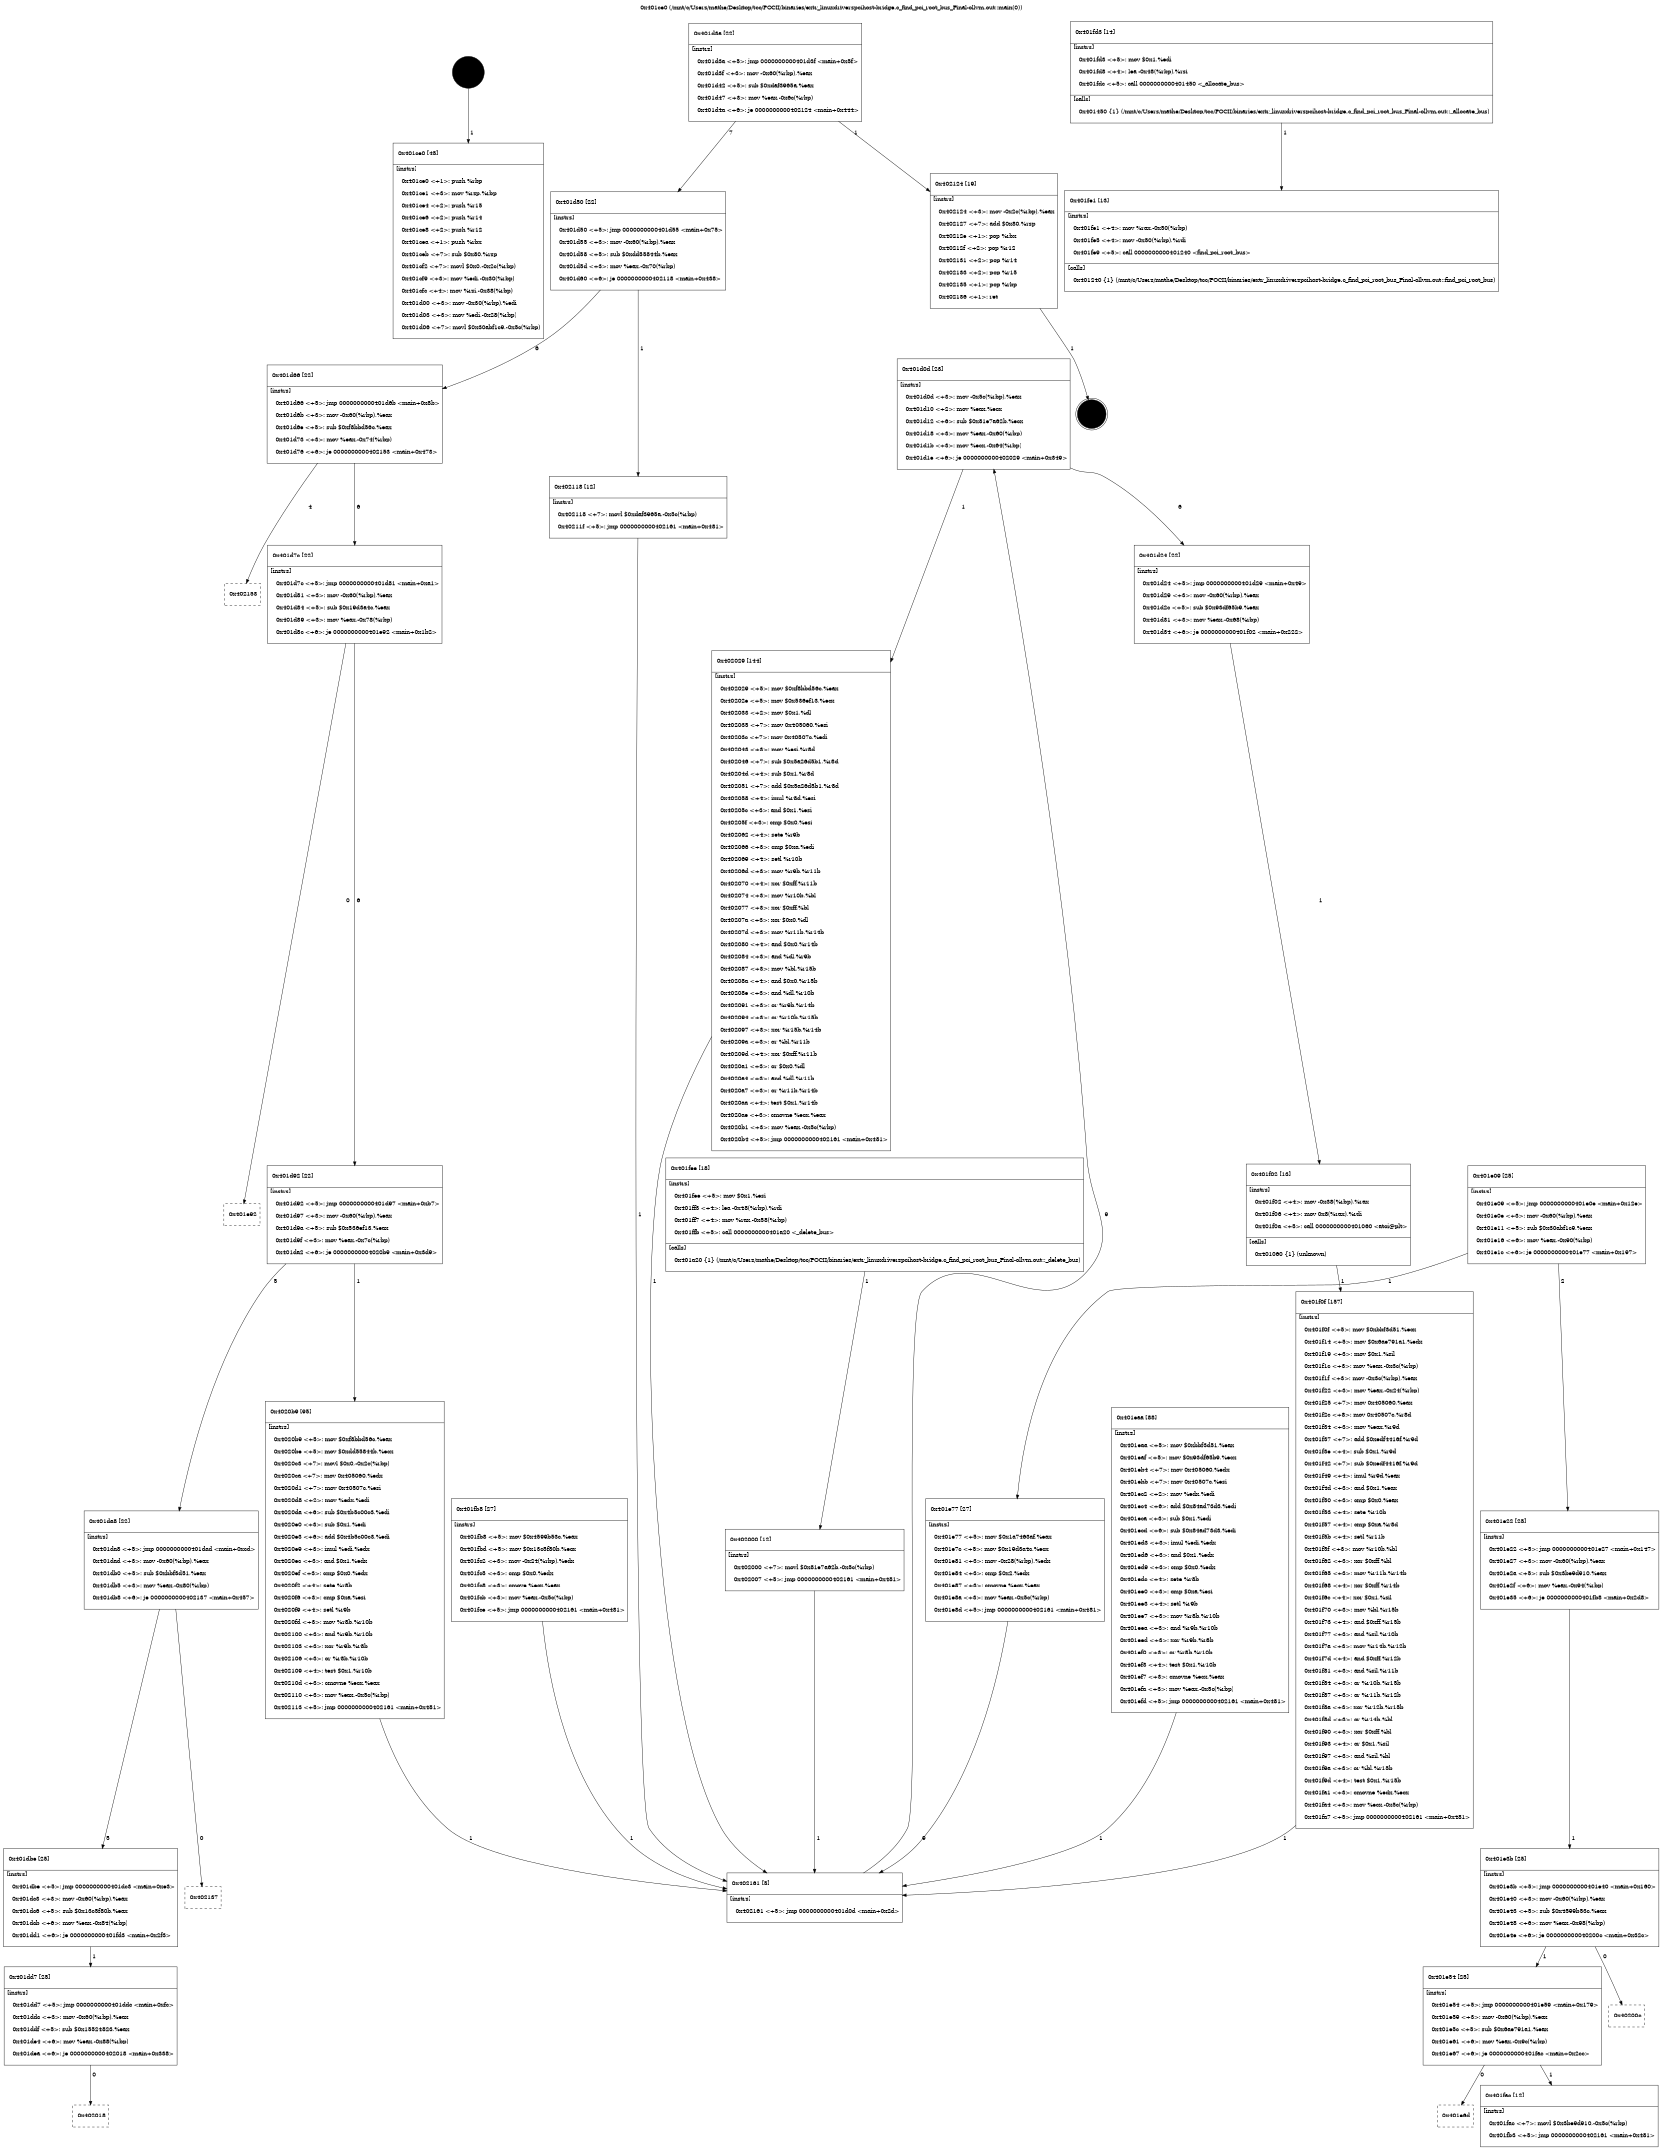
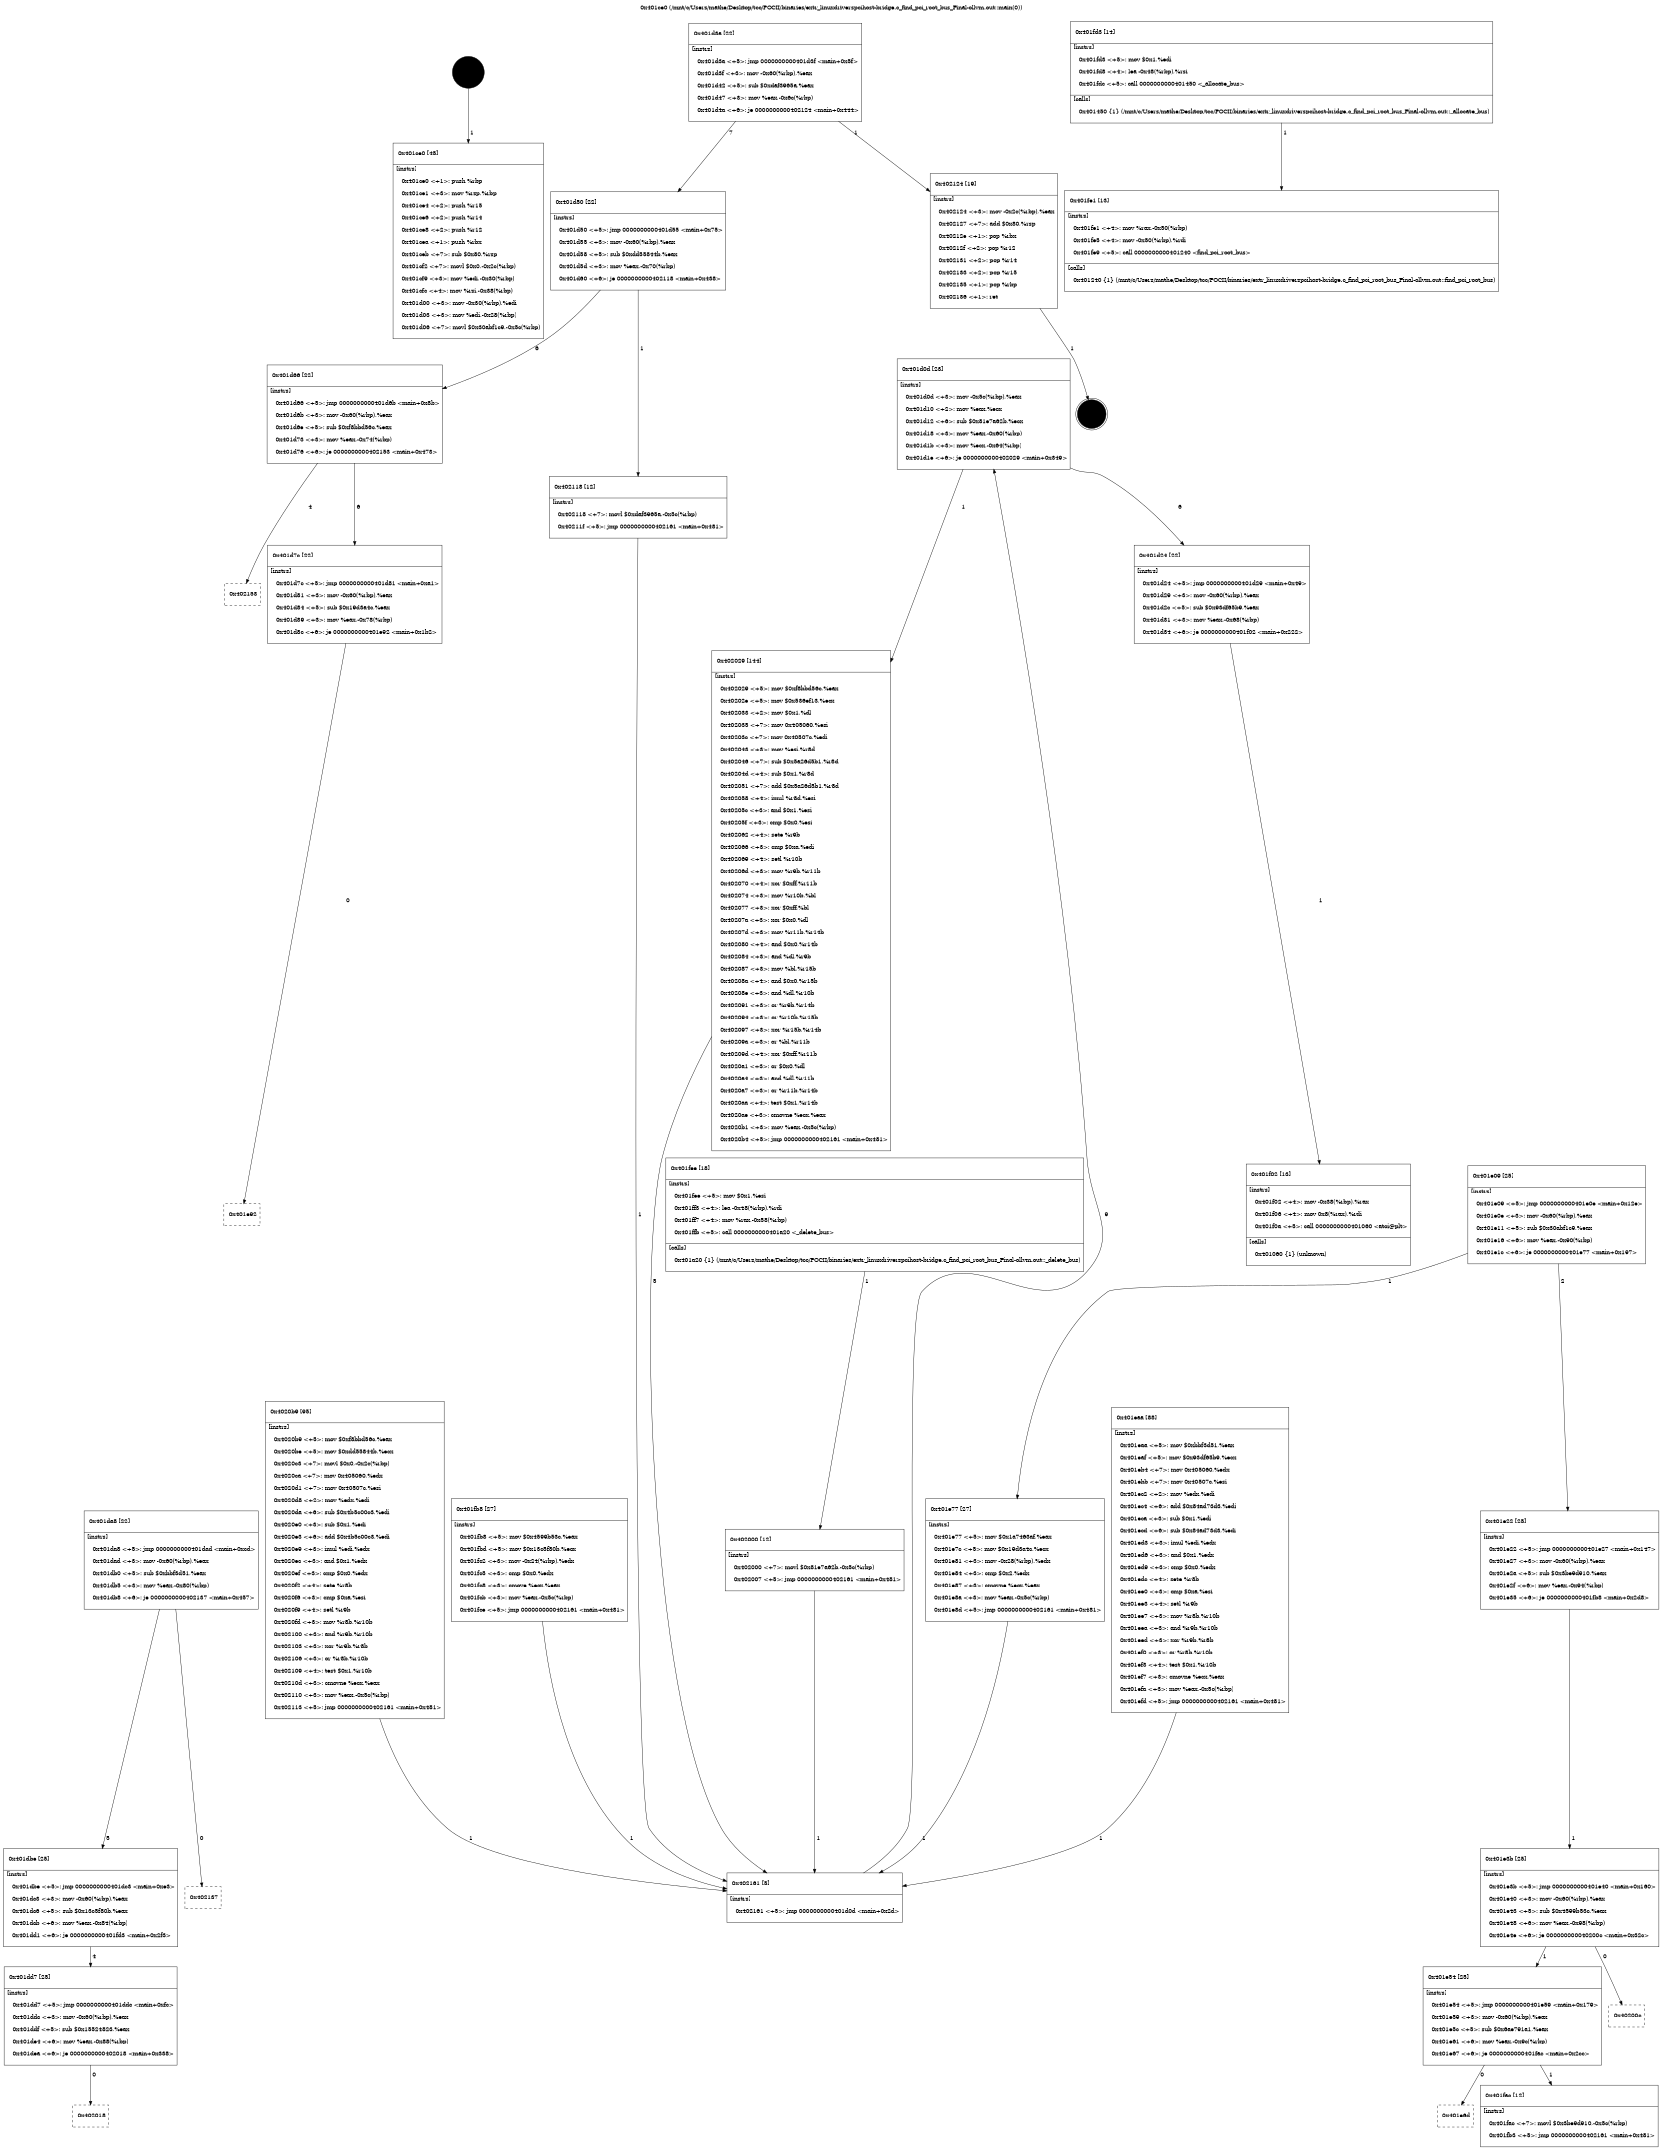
(355, 1215) -> none
(654, 1282) -> (654, 1282)
(1385, 1560) -> none
(923, 1839) -> (923, 1839)
(93, 1957) -> (93, 1957)
